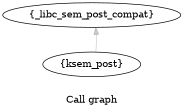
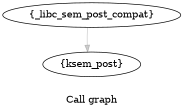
(96, 43) -> (87, 36)
